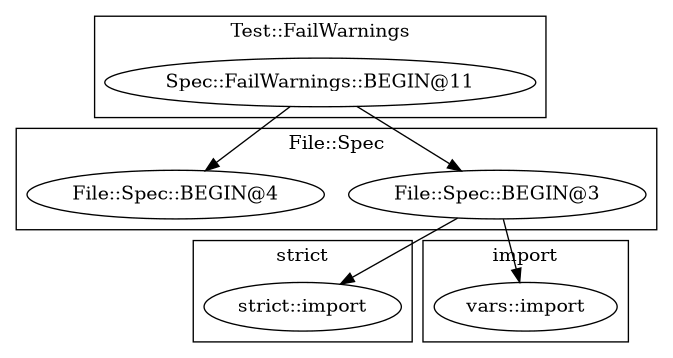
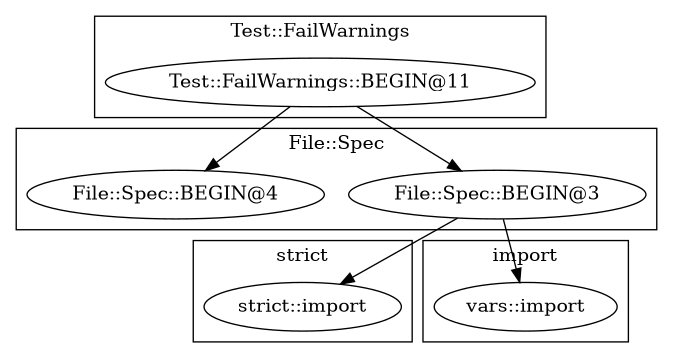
(320, 82) -> (320, 82)
